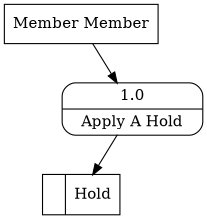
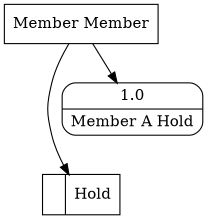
(132, 122) -> (132, 122)
(108, 150) -> (48, 104)
